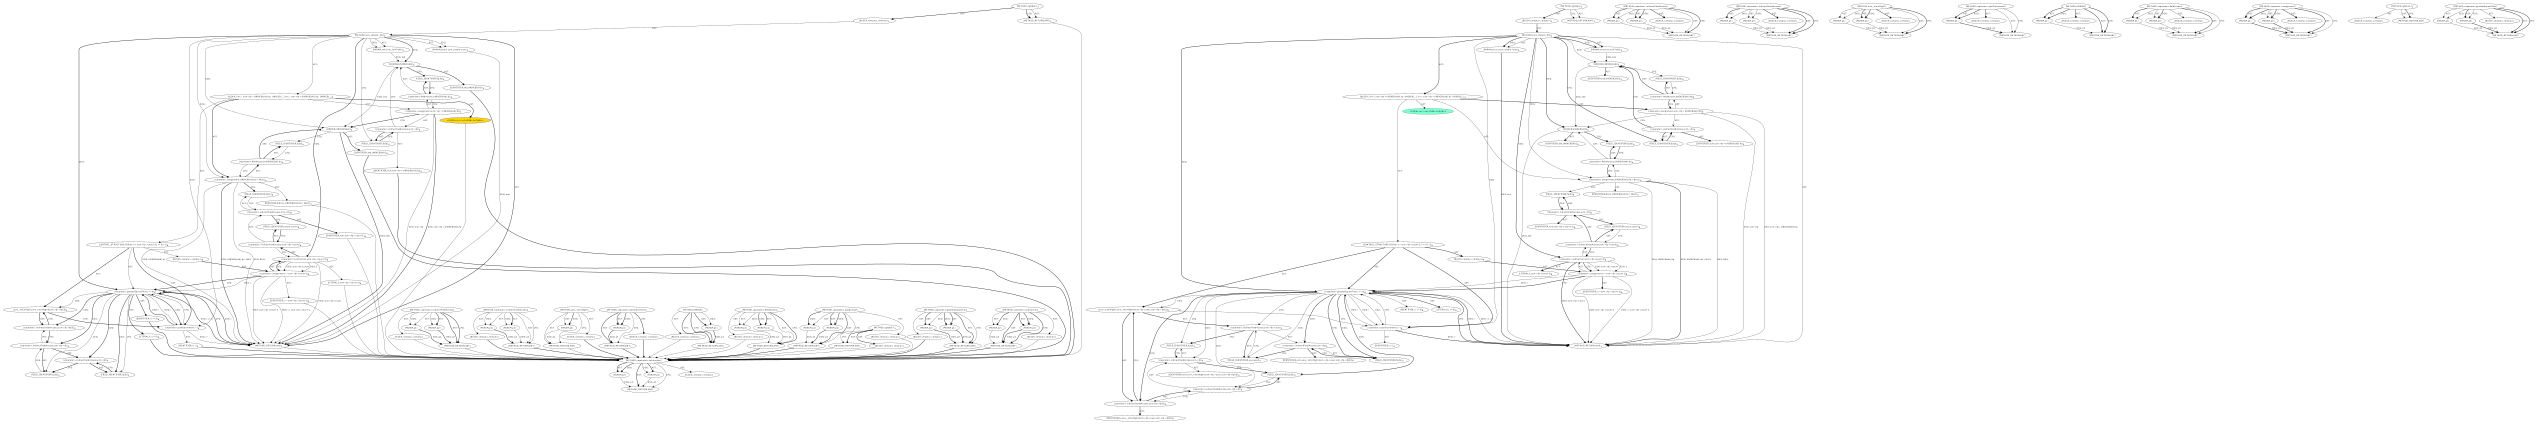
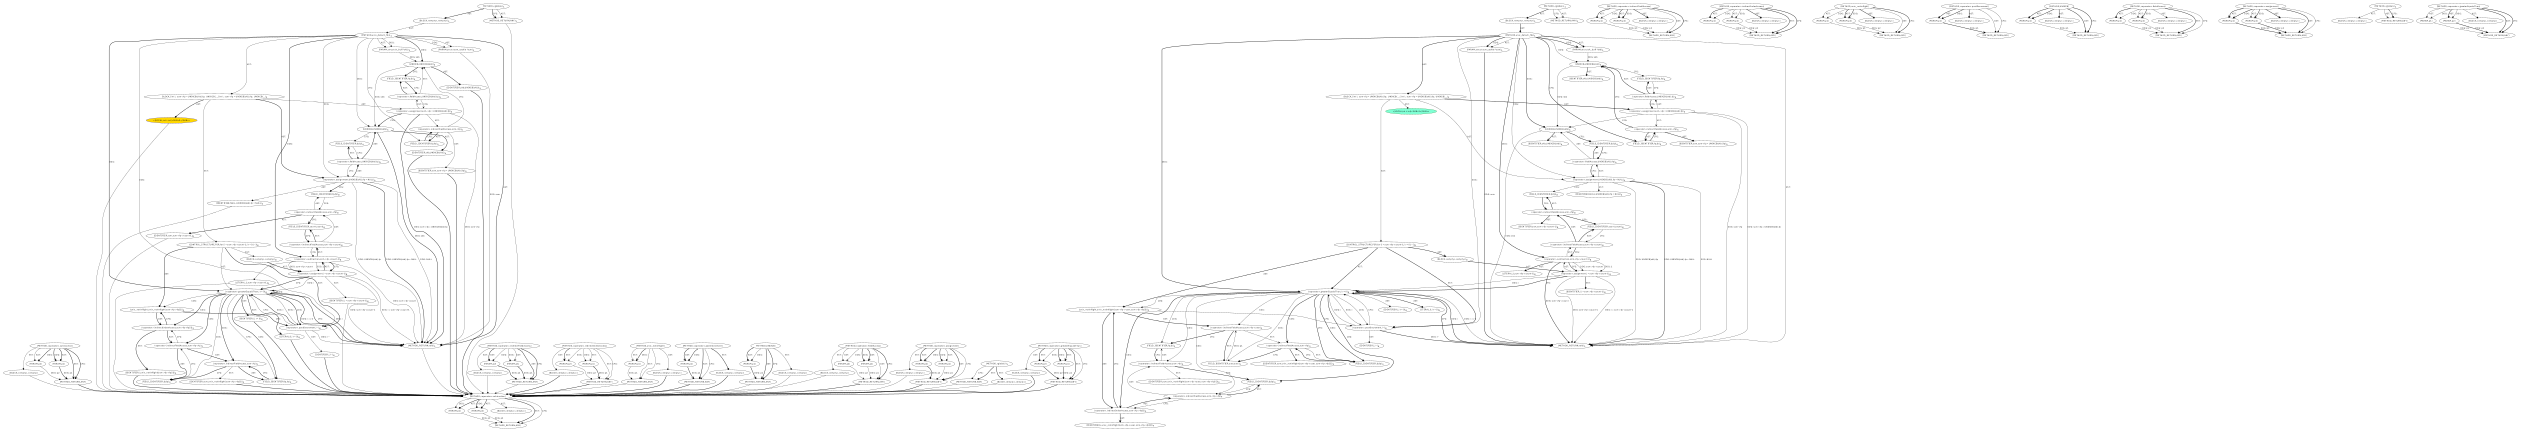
(1257, 346) -> (1238, 346)
none -> (151, 373)
none -> (217, 382)
